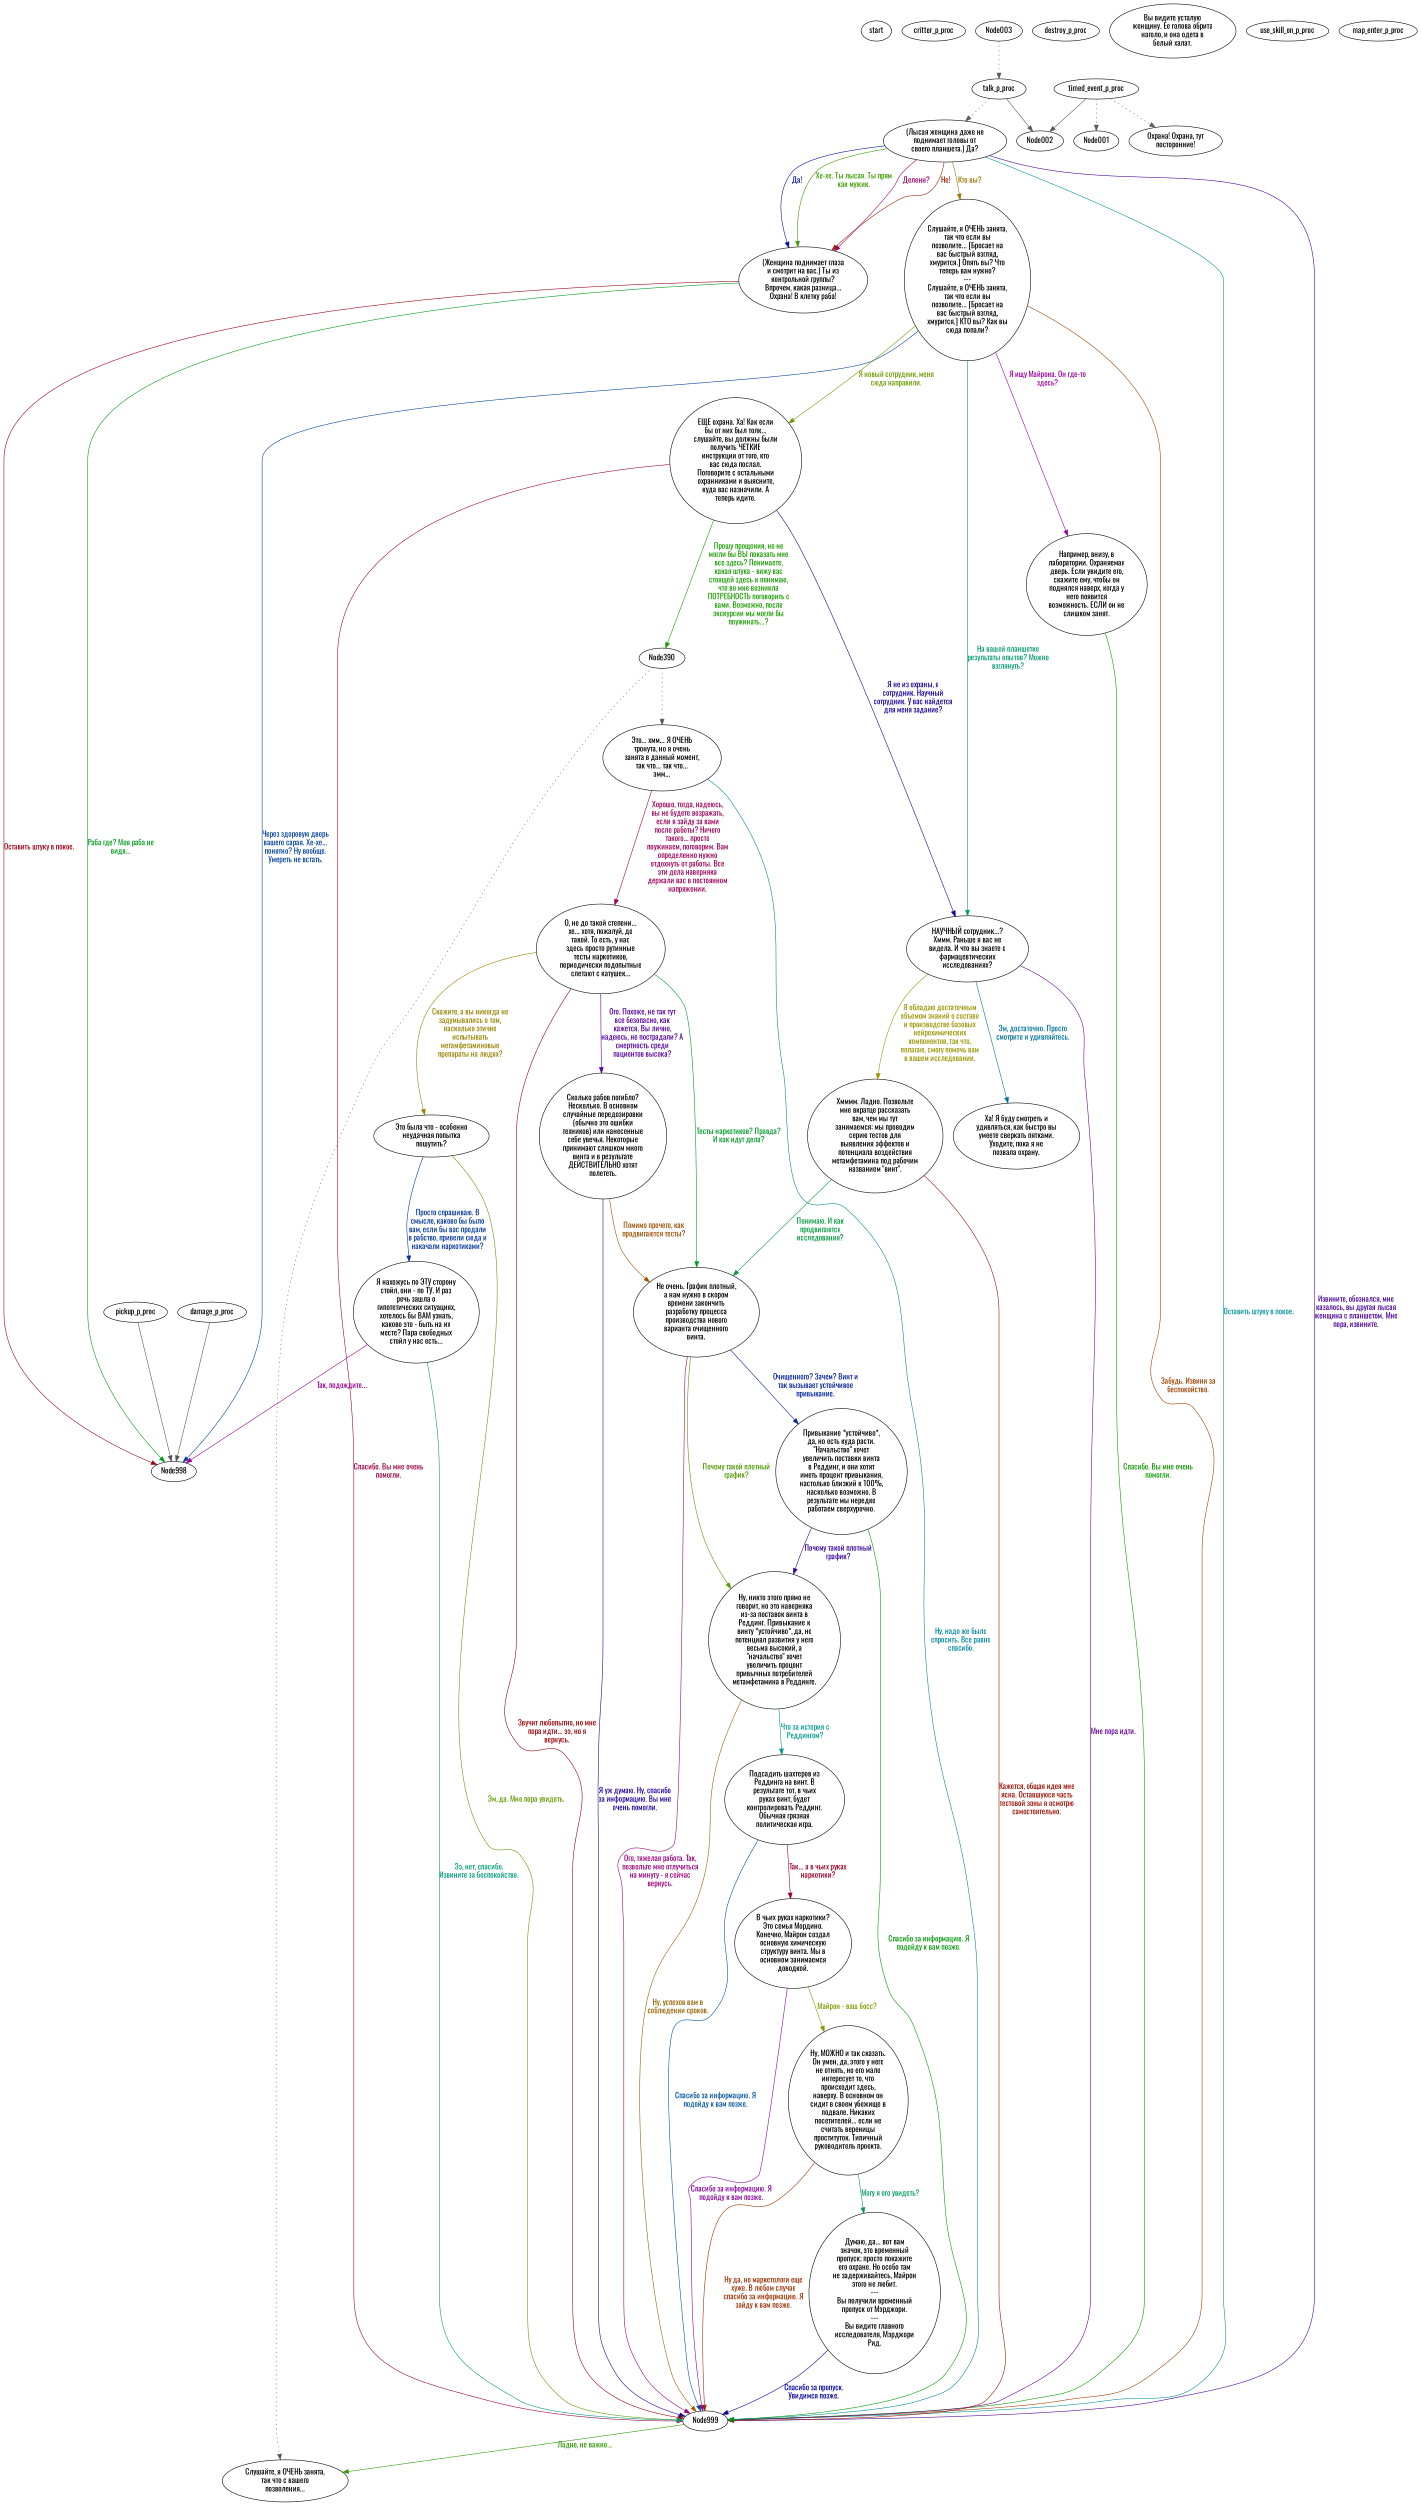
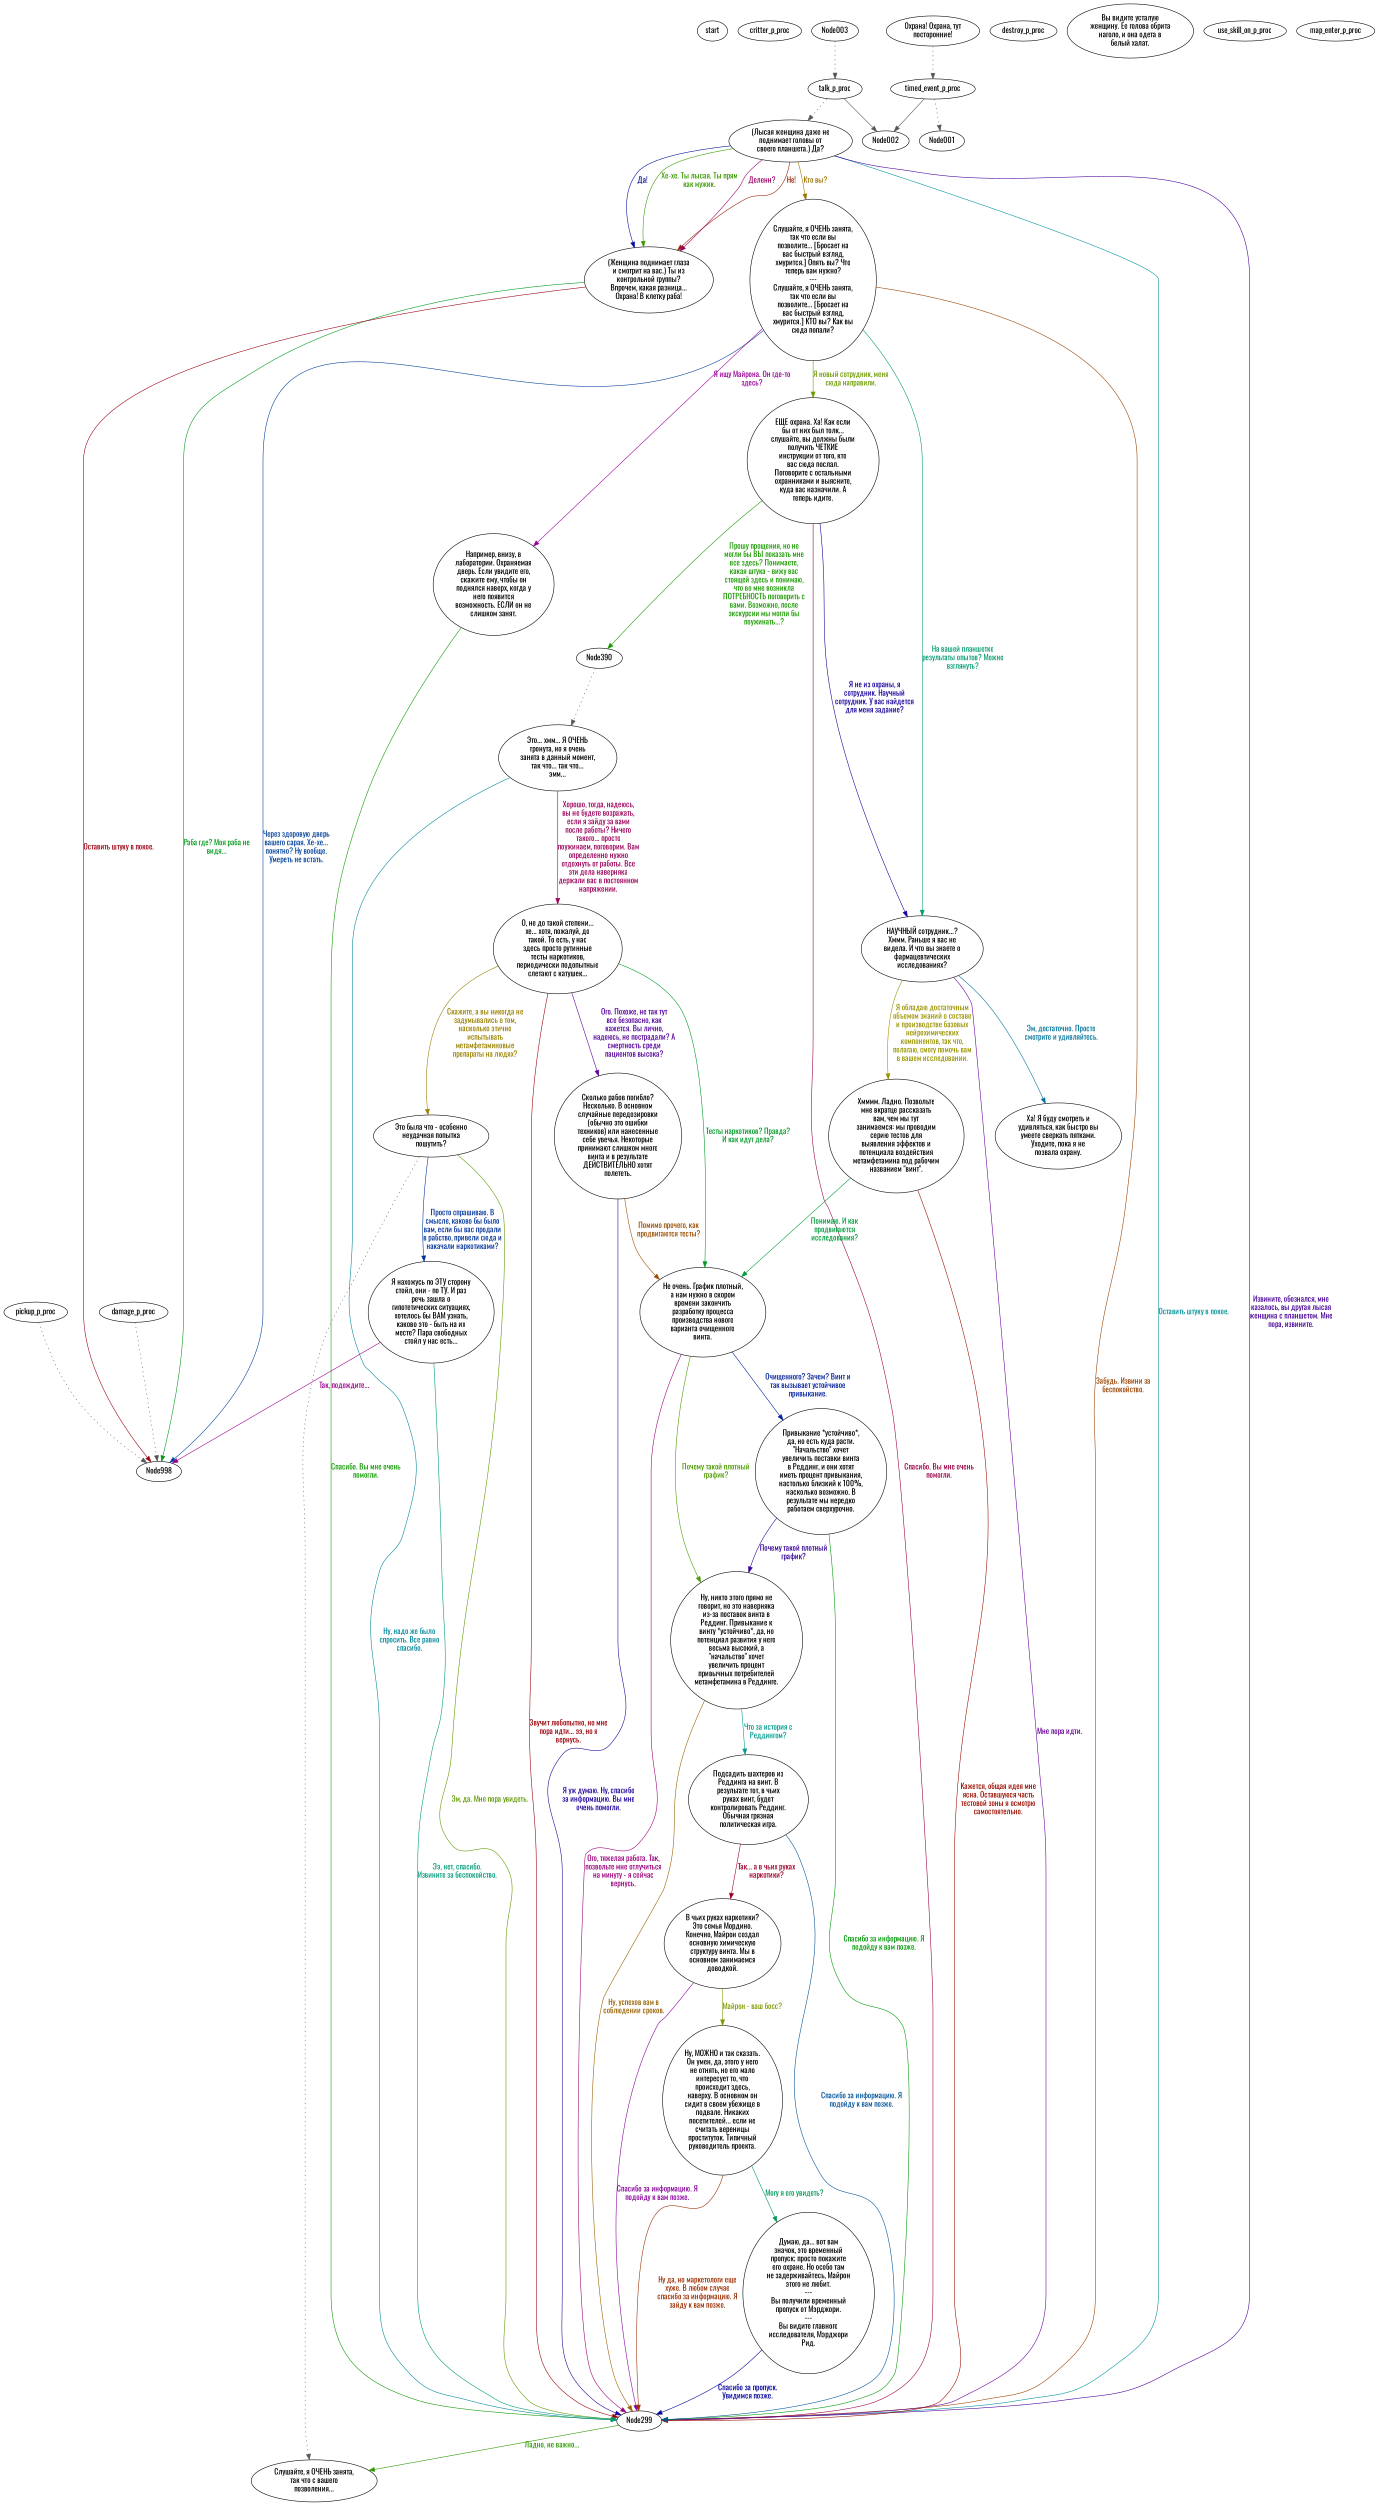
(1131, 111) -> (933, 60)
(154, 1389) -> (77, 1401)
(194, 1389) -> (146, 1389)
(276, 1508) -> (305, 1793)
(705, 2421) -> (639, 2421)
